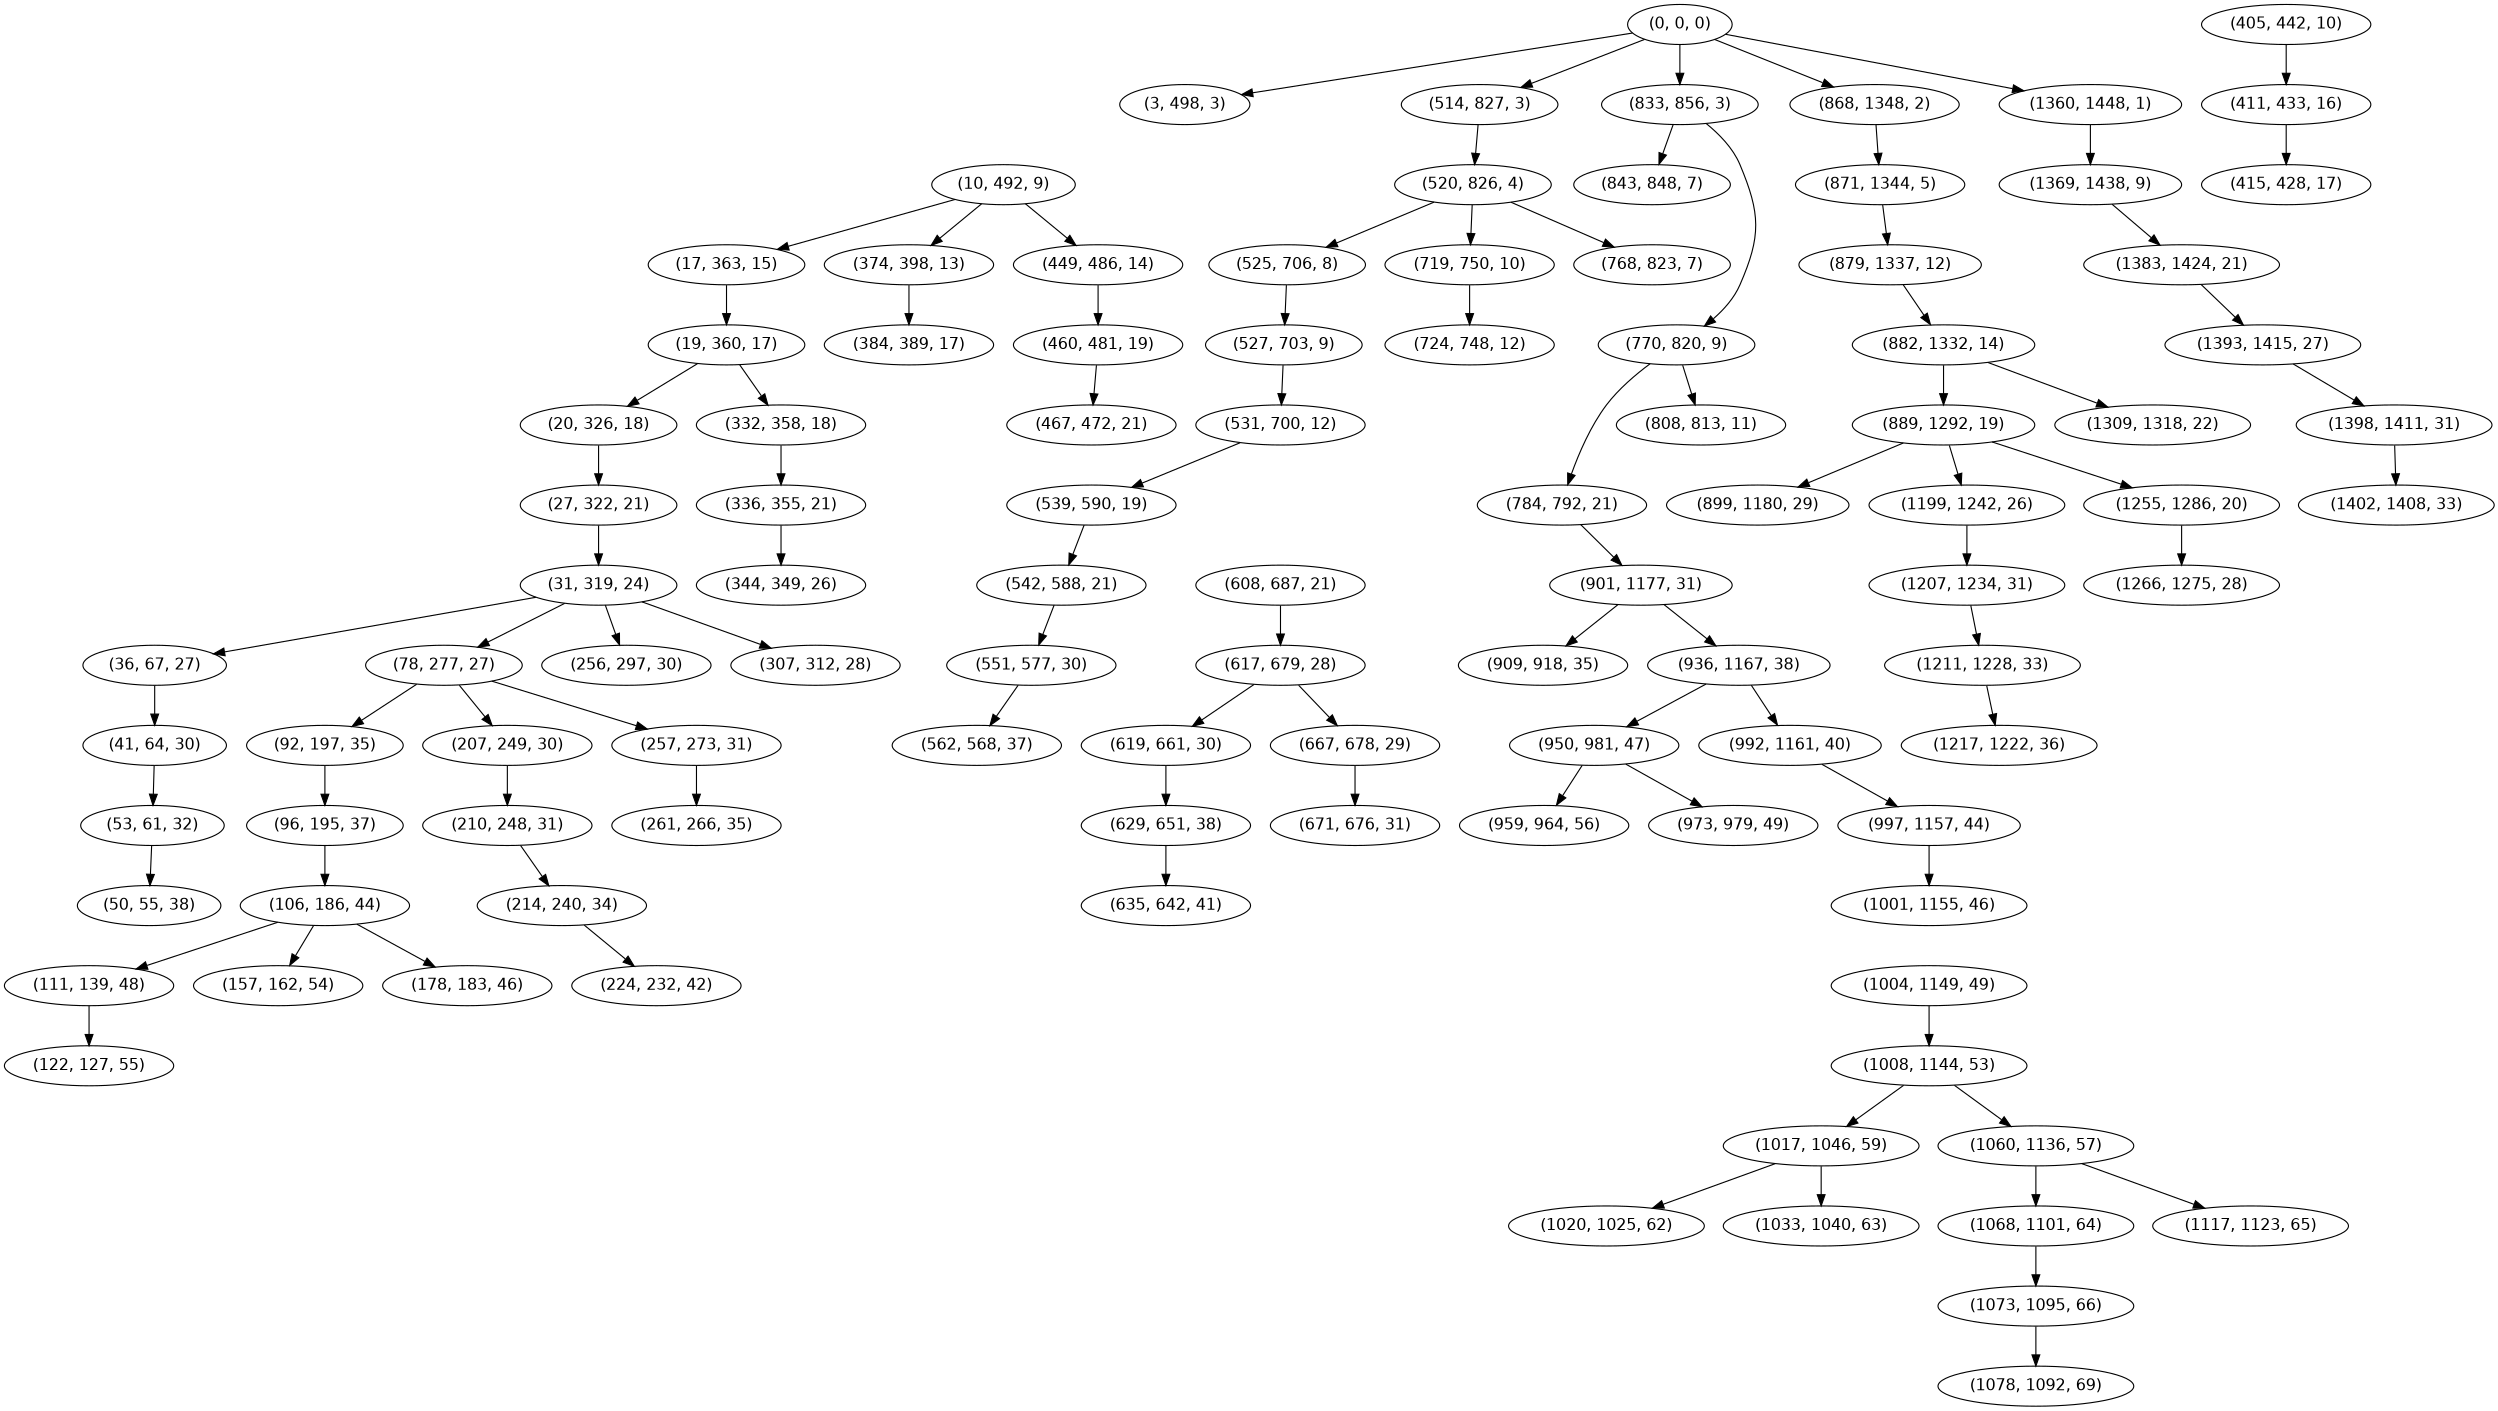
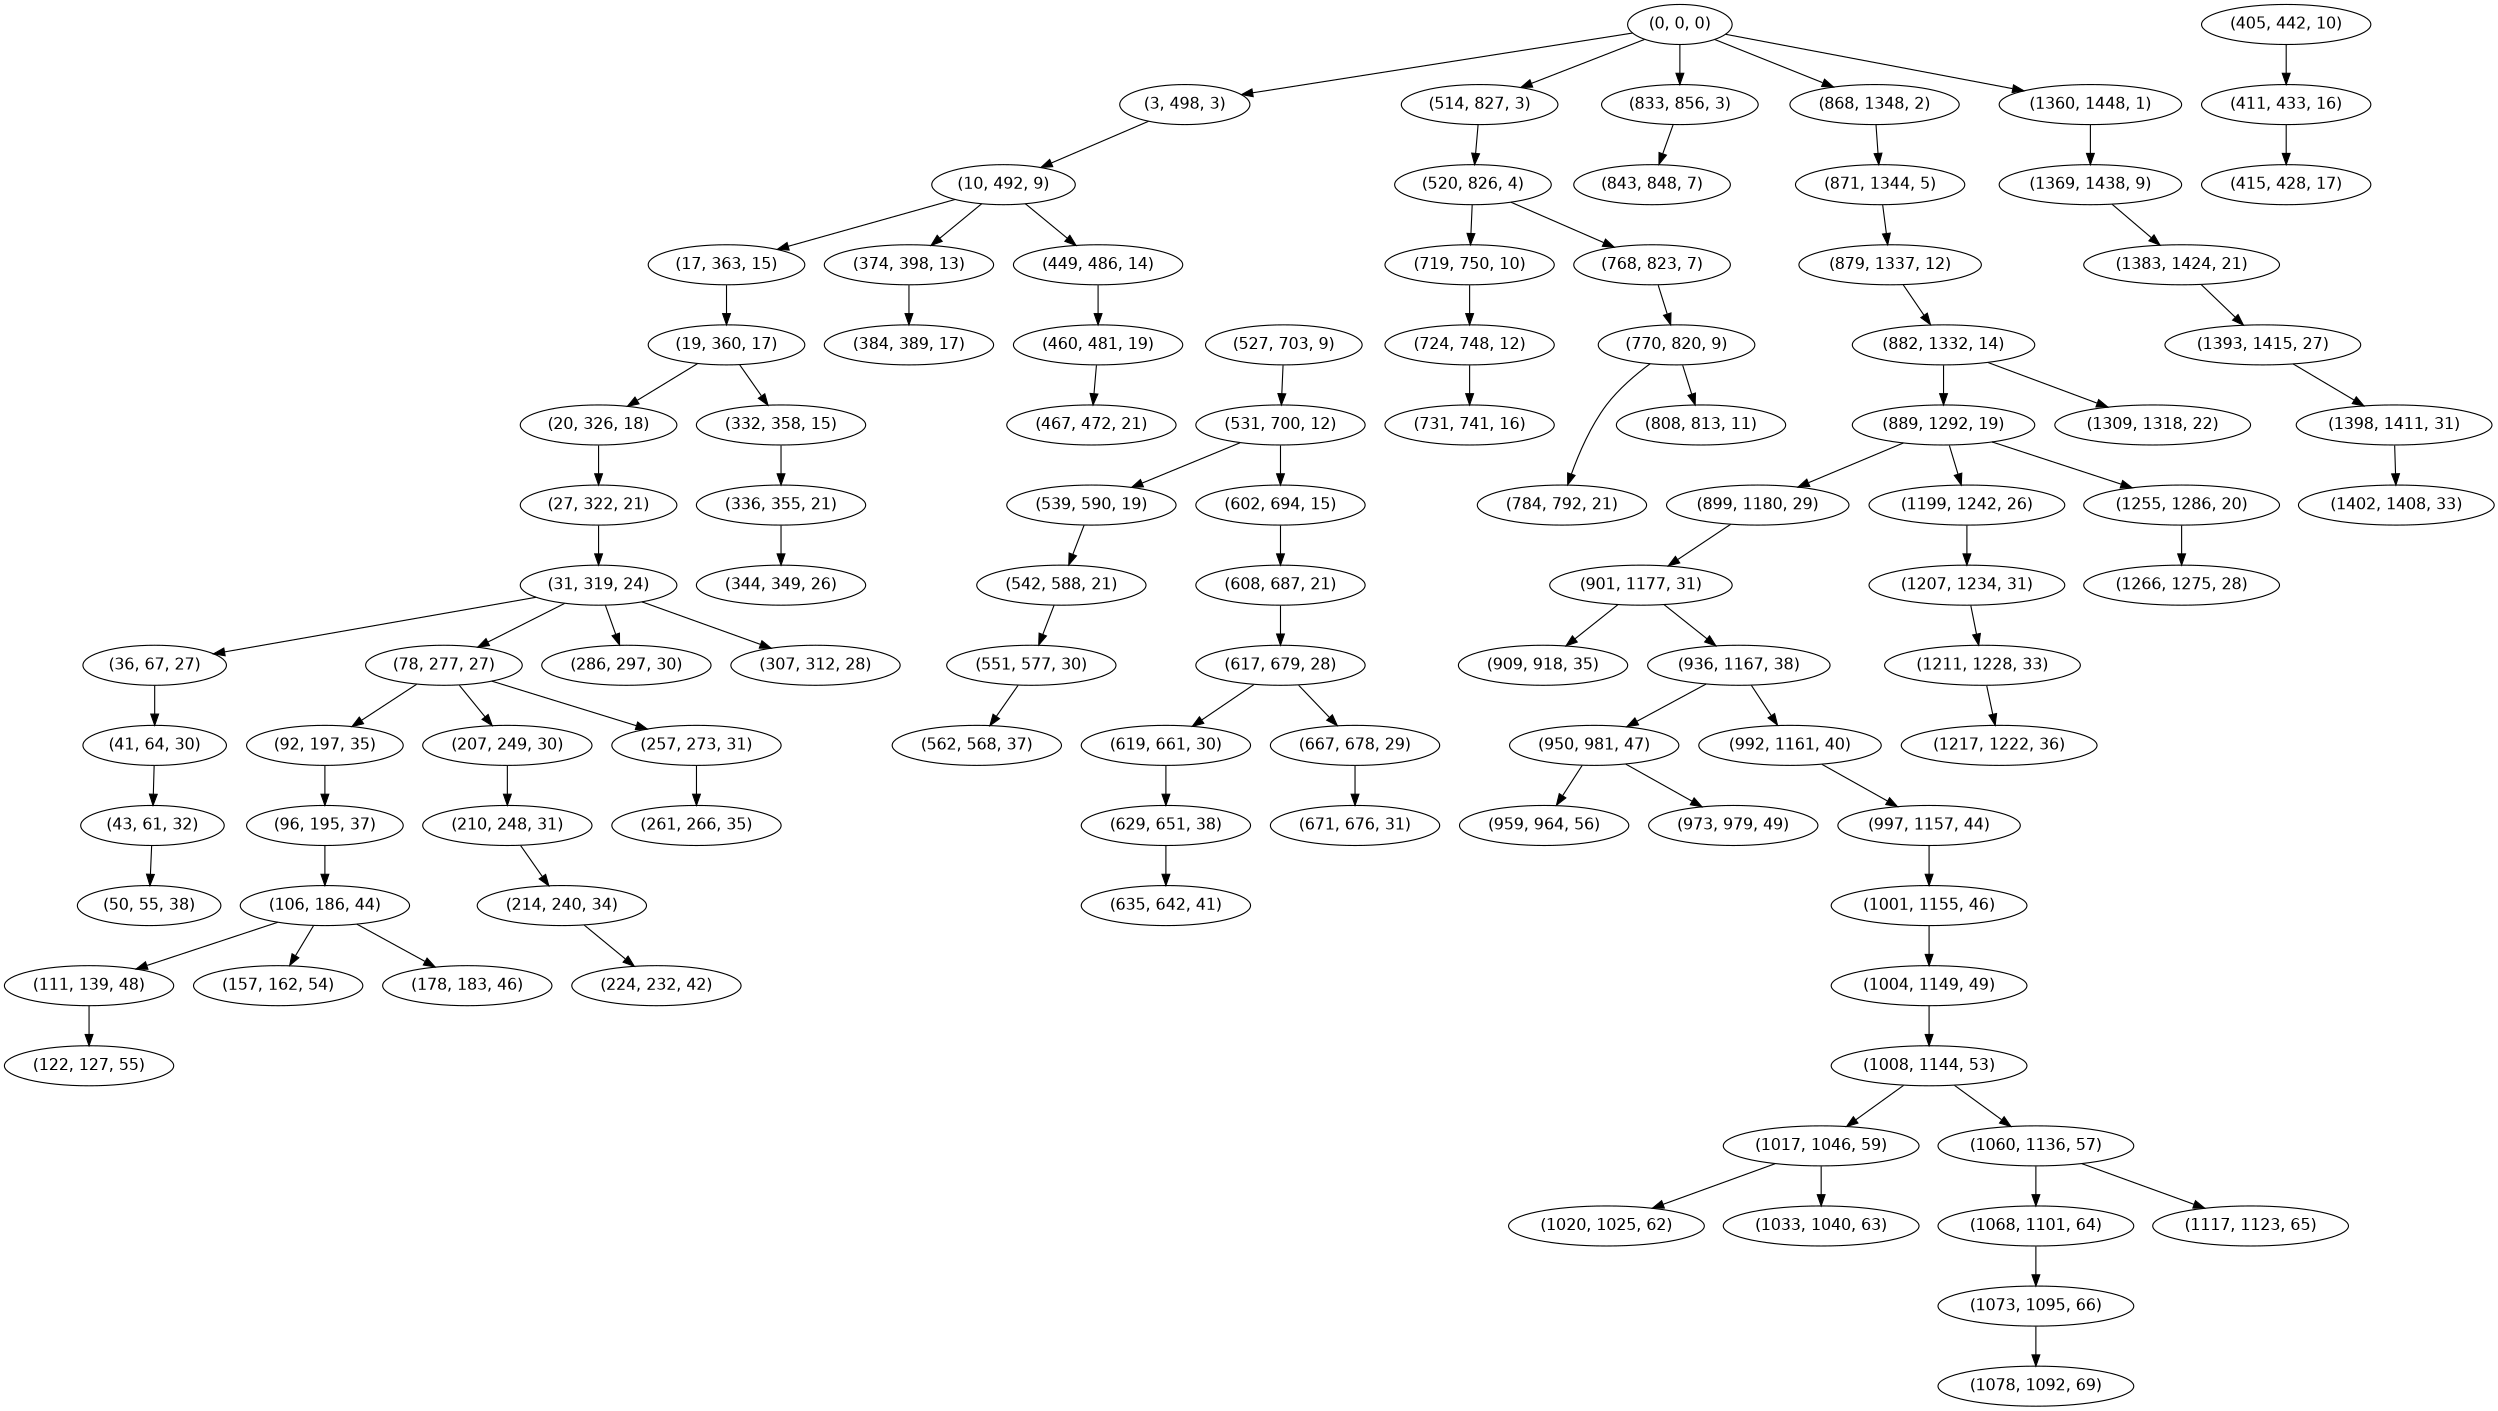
none -> (1100, 142)
(1755, 220) -> (1663, 300)
(1287, 265) -> none
(781, 425) -> (781, 425)
none -> (1470, 425)
none -> (1280, 505)
(1597, 541) -> (1704, 542)
(626, 665) -> (626, 665)
(152, 825) -> (152, 825)
none -> (1929, 940)
